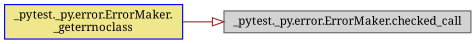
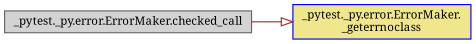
(197, 22) -> (266, 22)
